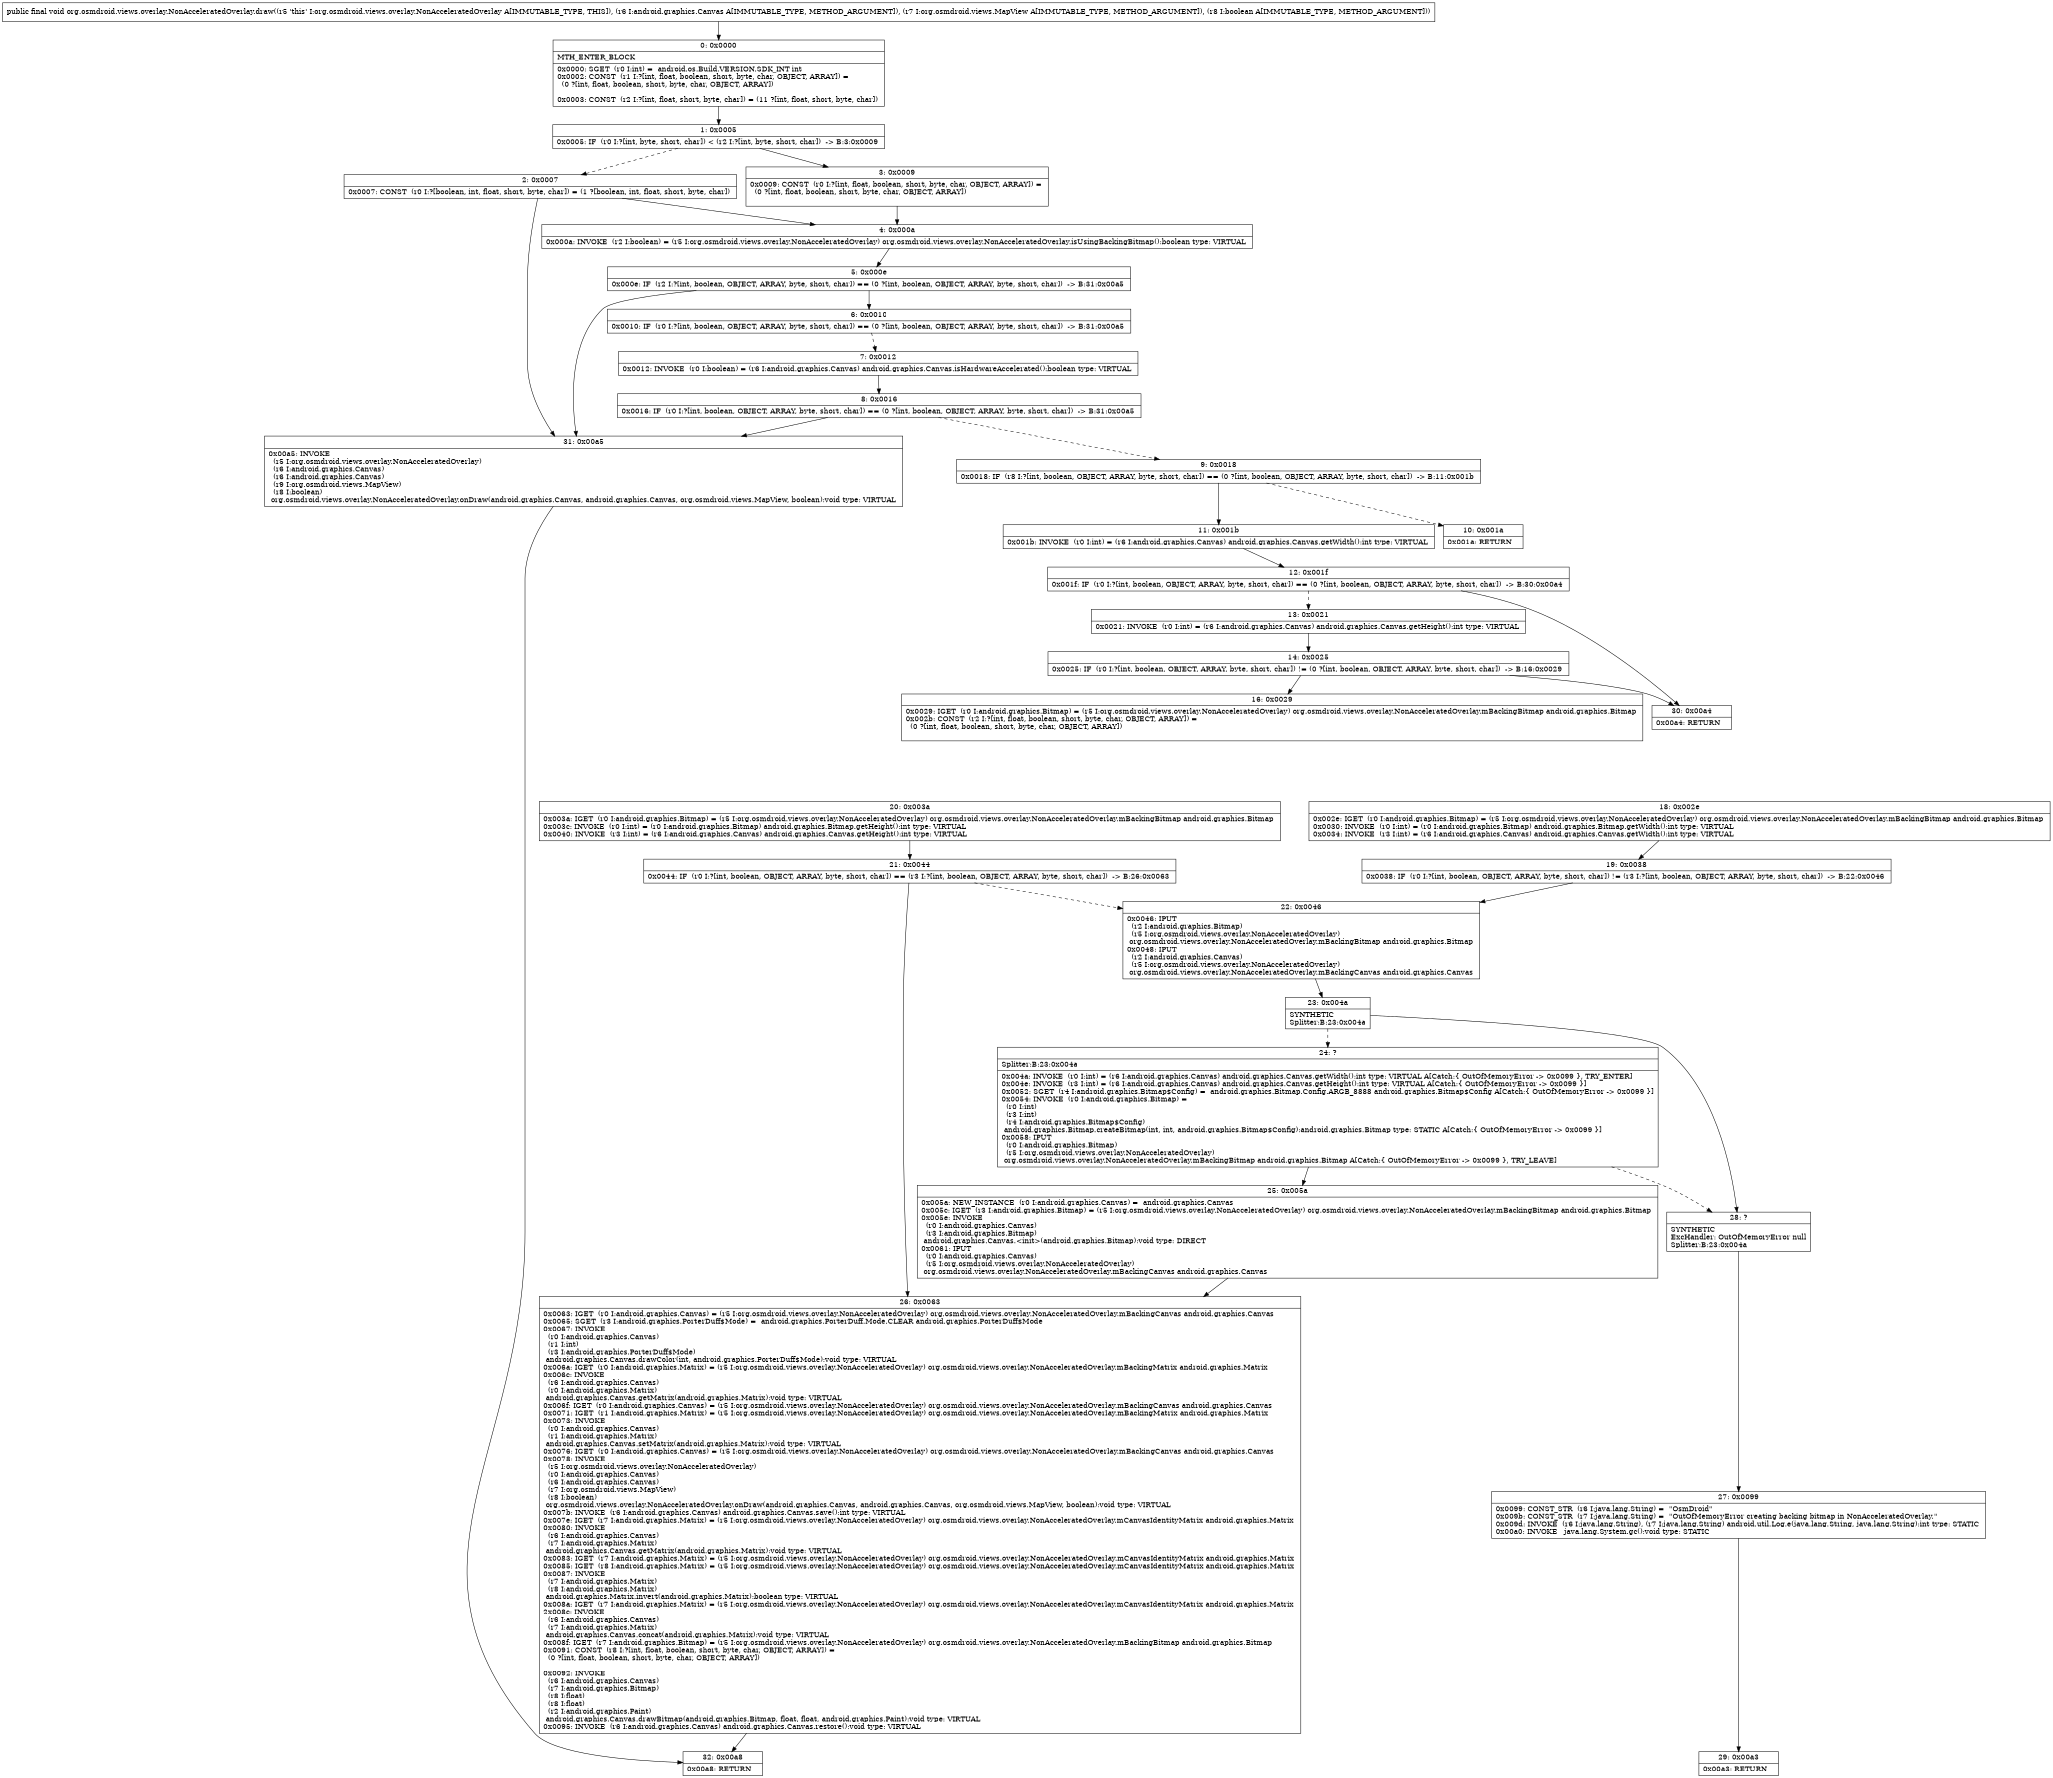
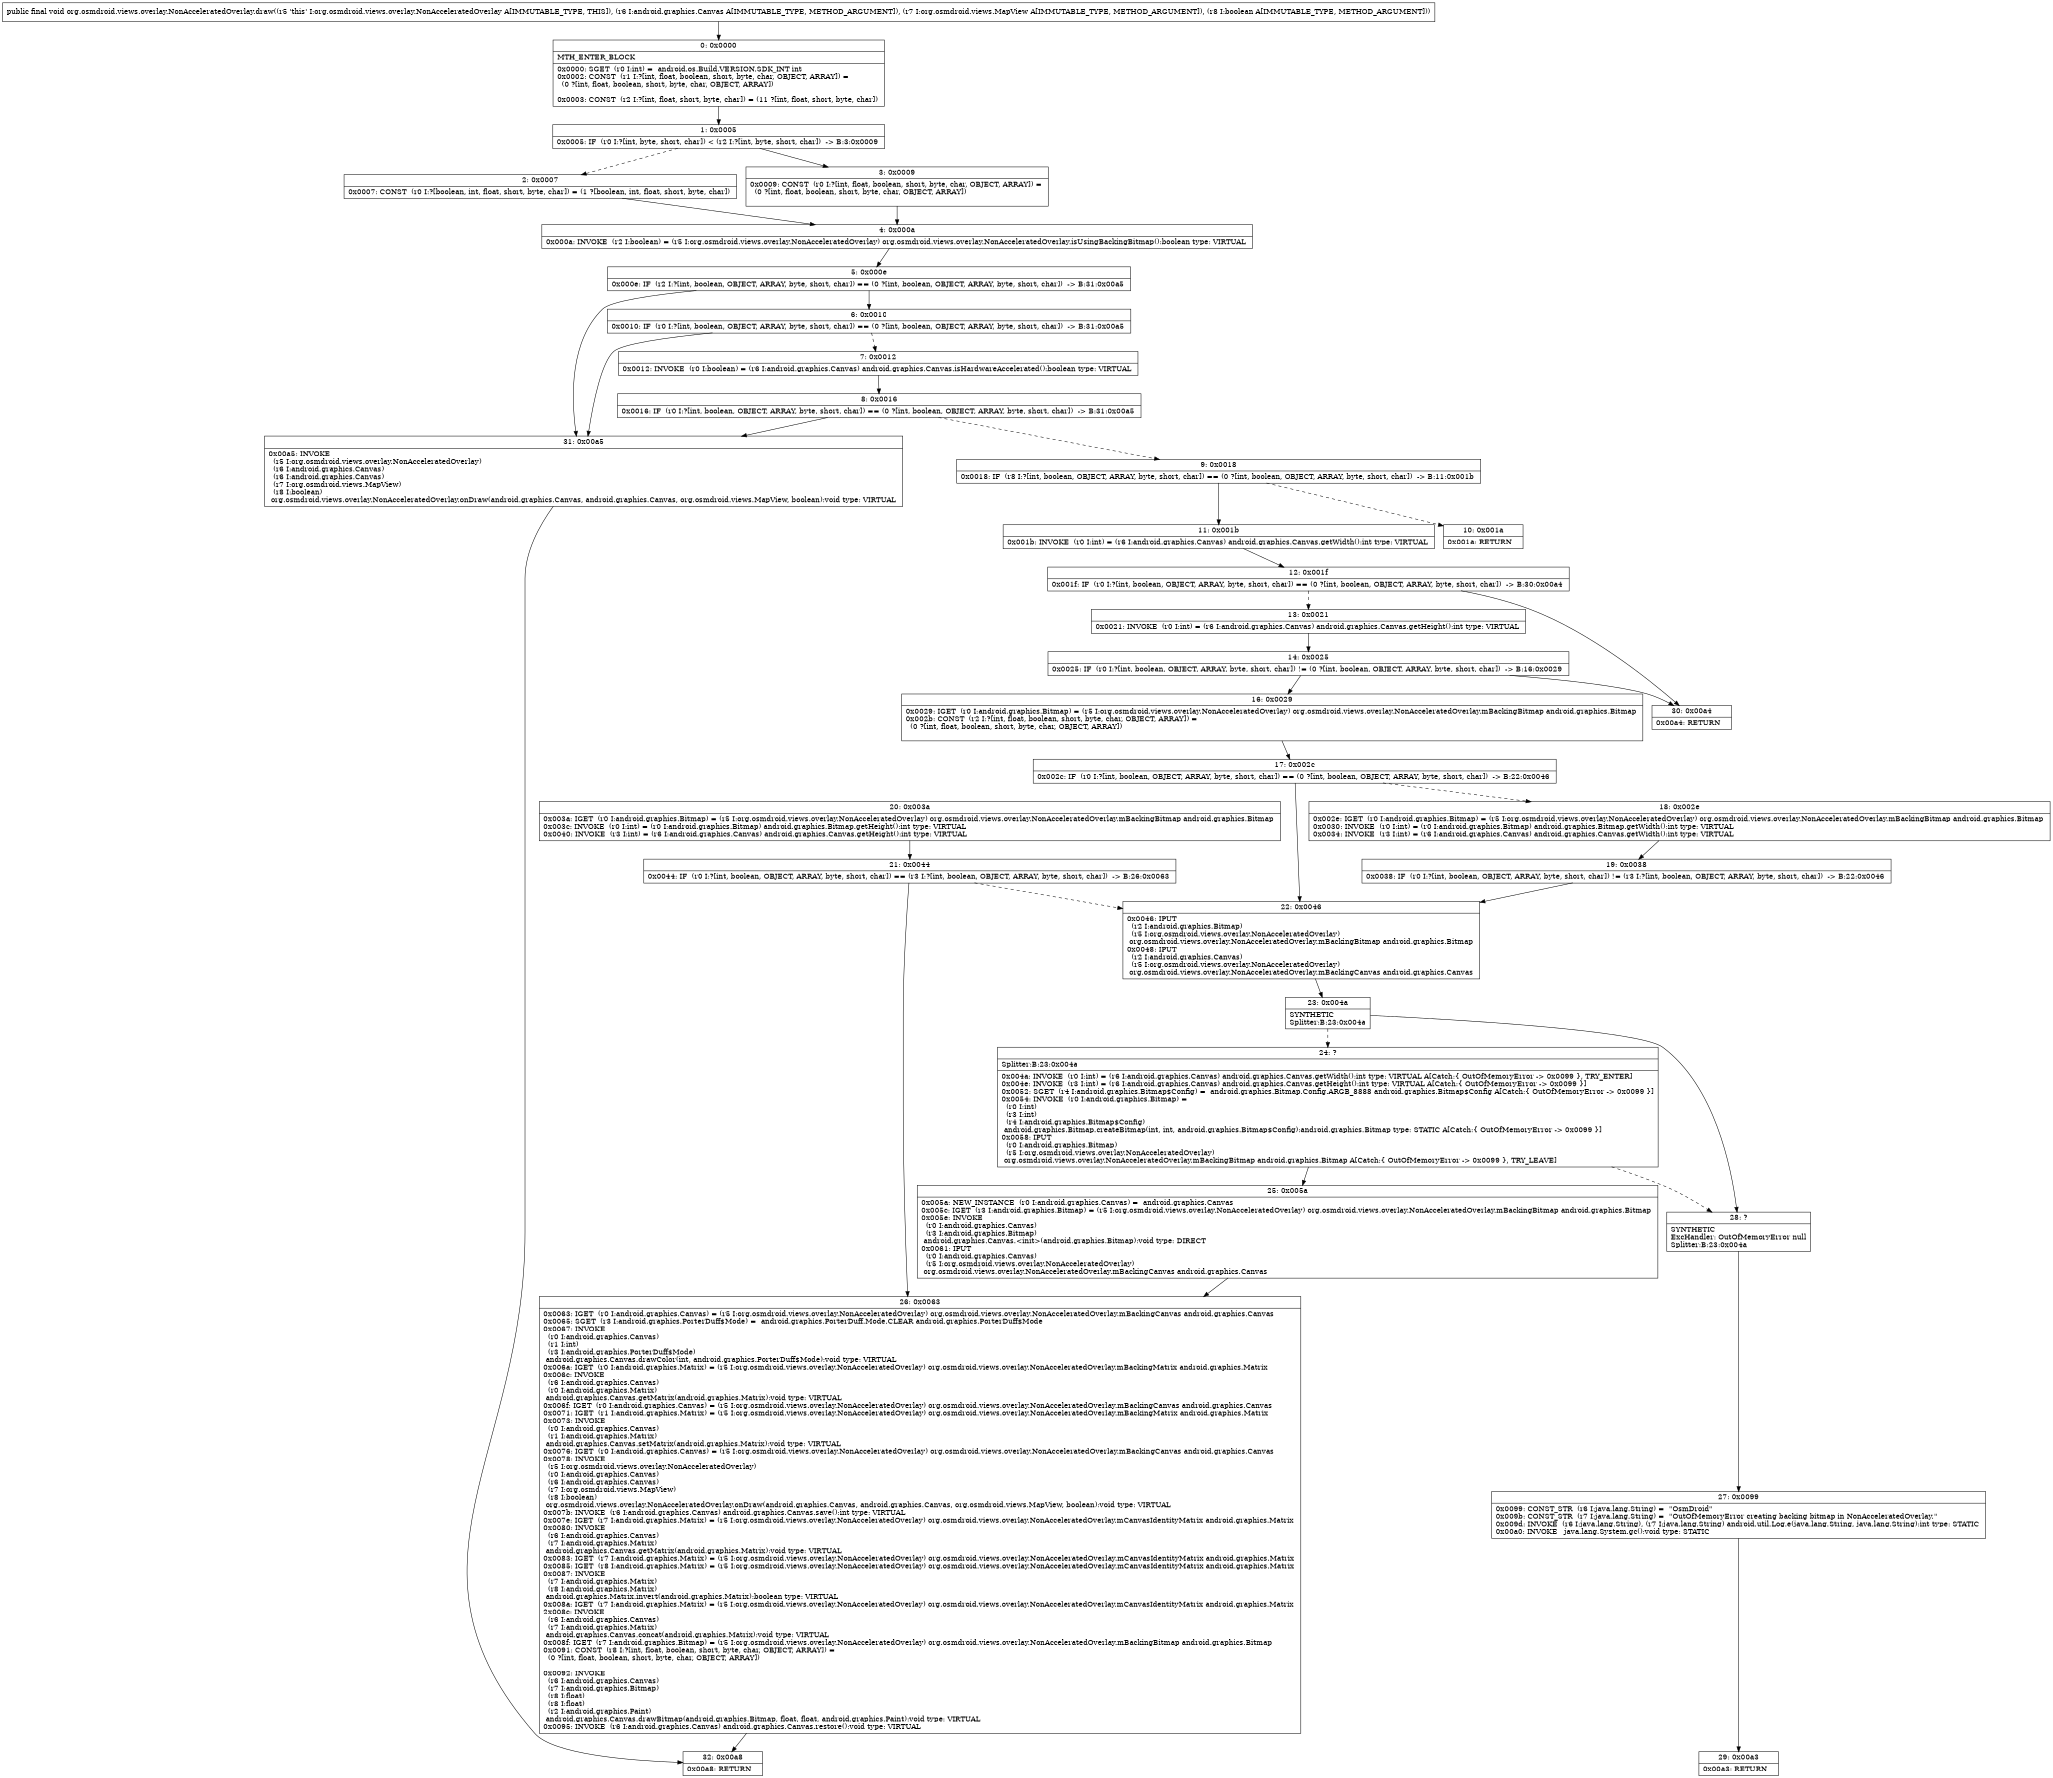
(528, 317) -> (621, 348)
(335, 485) -> (335, 485)
none -> (1295, 771)
